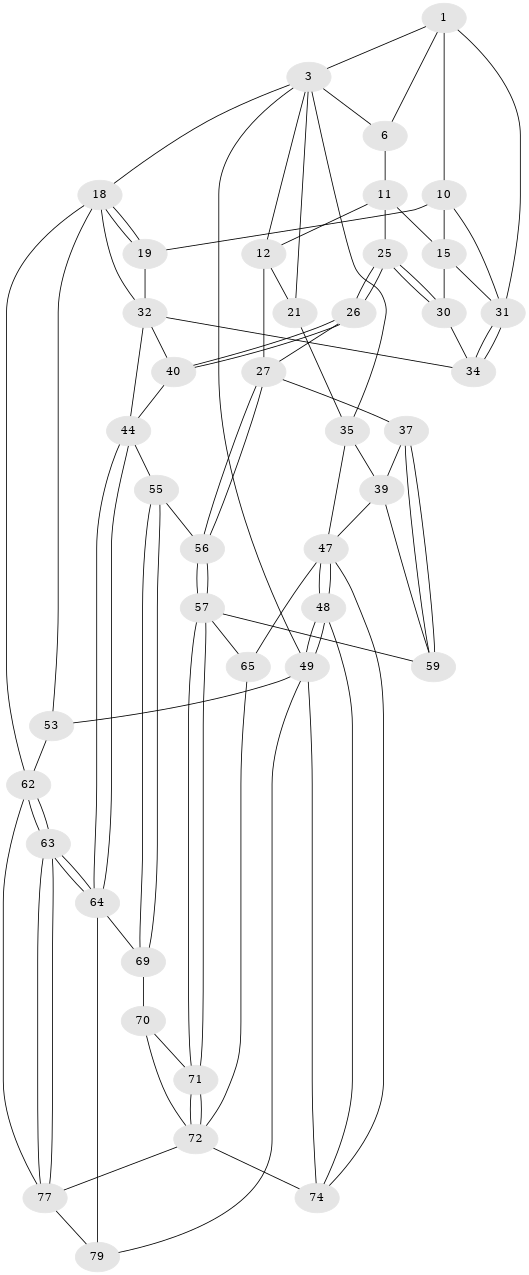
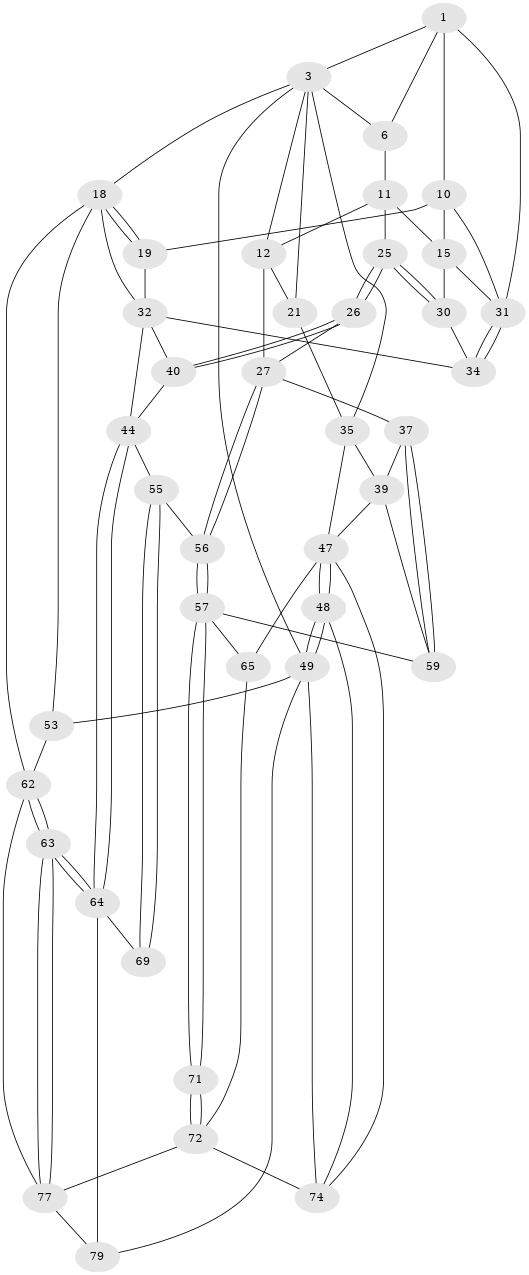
(143, 1021) -> none
